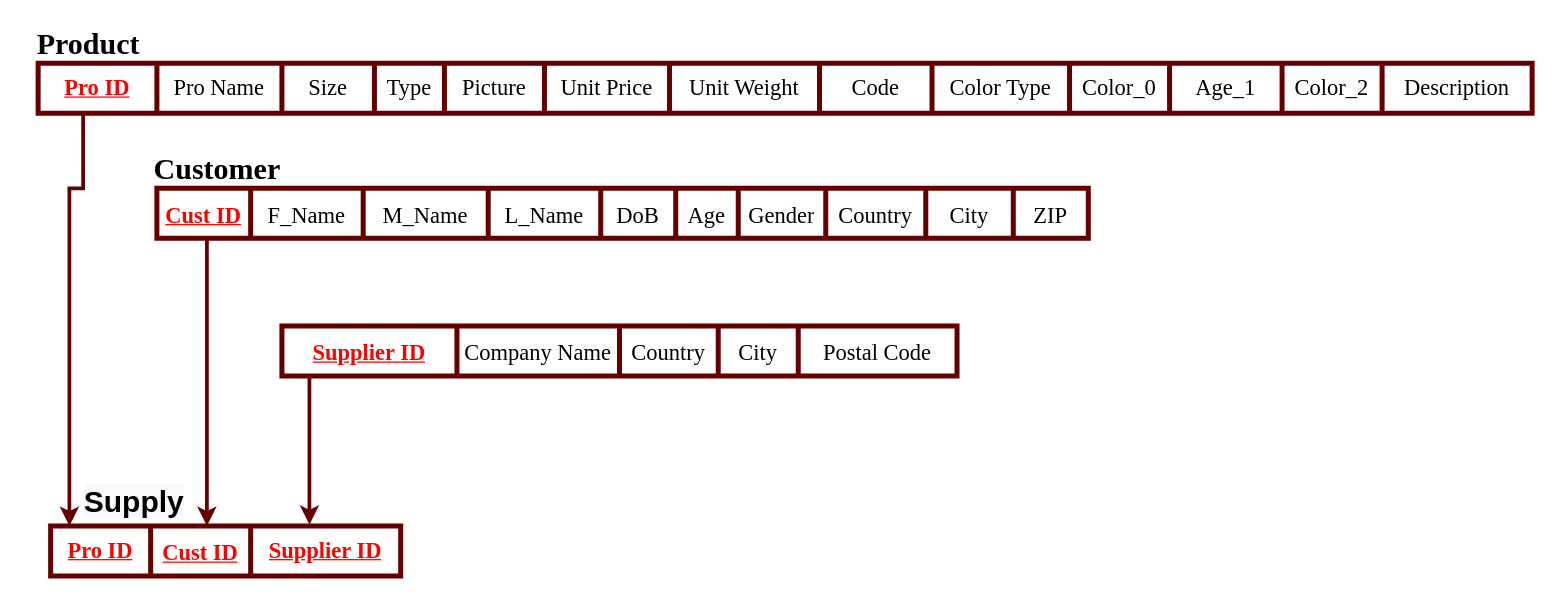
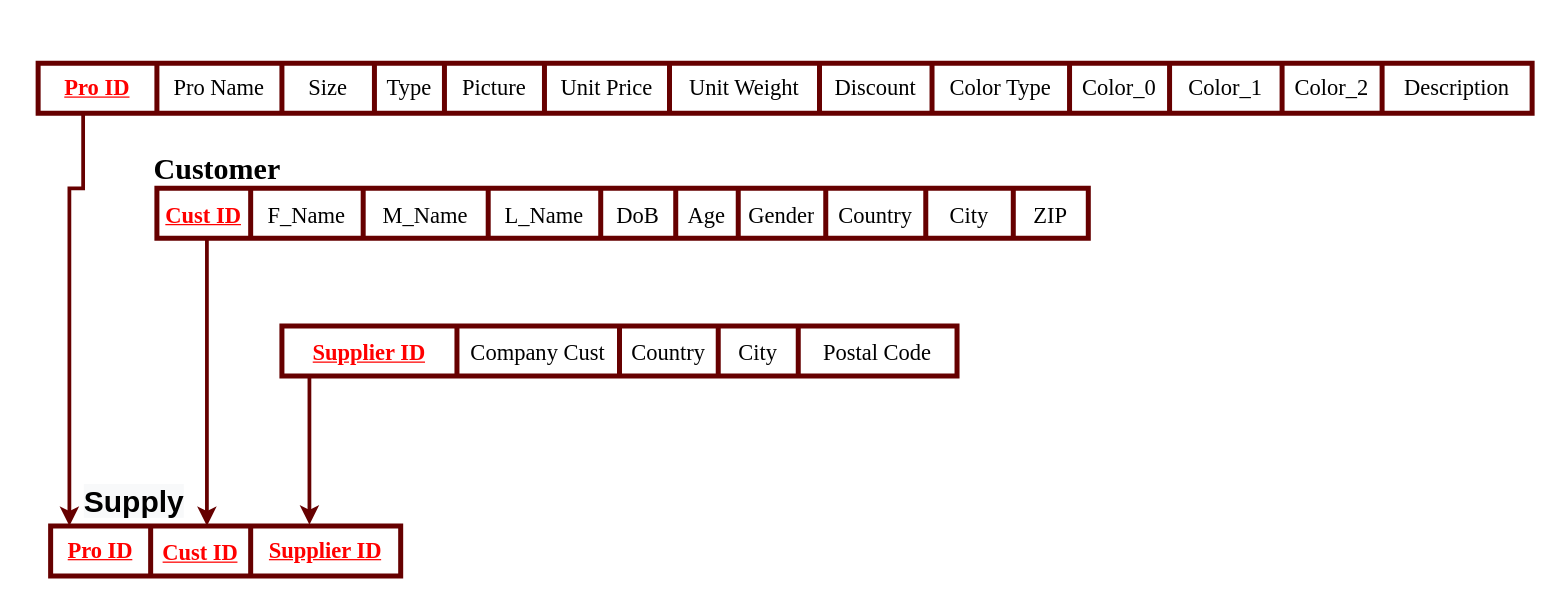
(88, 44) -> none
(876, 88) -> (876, 88)
(1226, 88) -> (1226, 88)
(538, 351) -> (538, 351)
